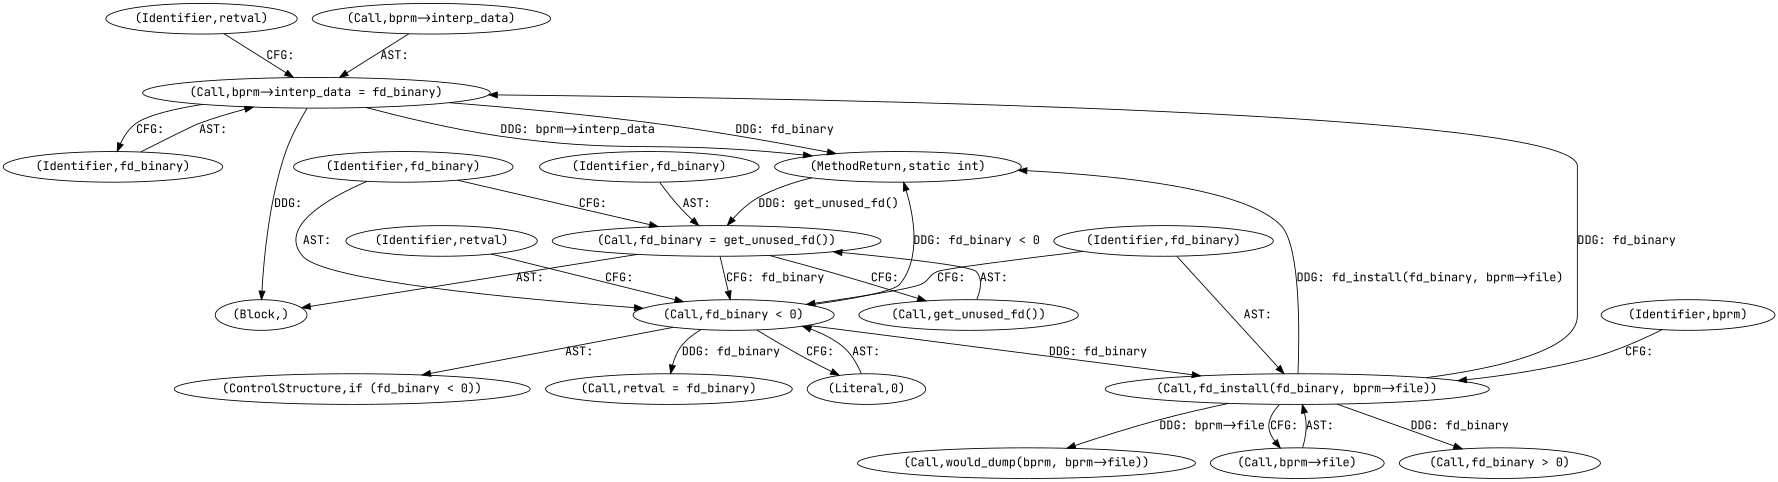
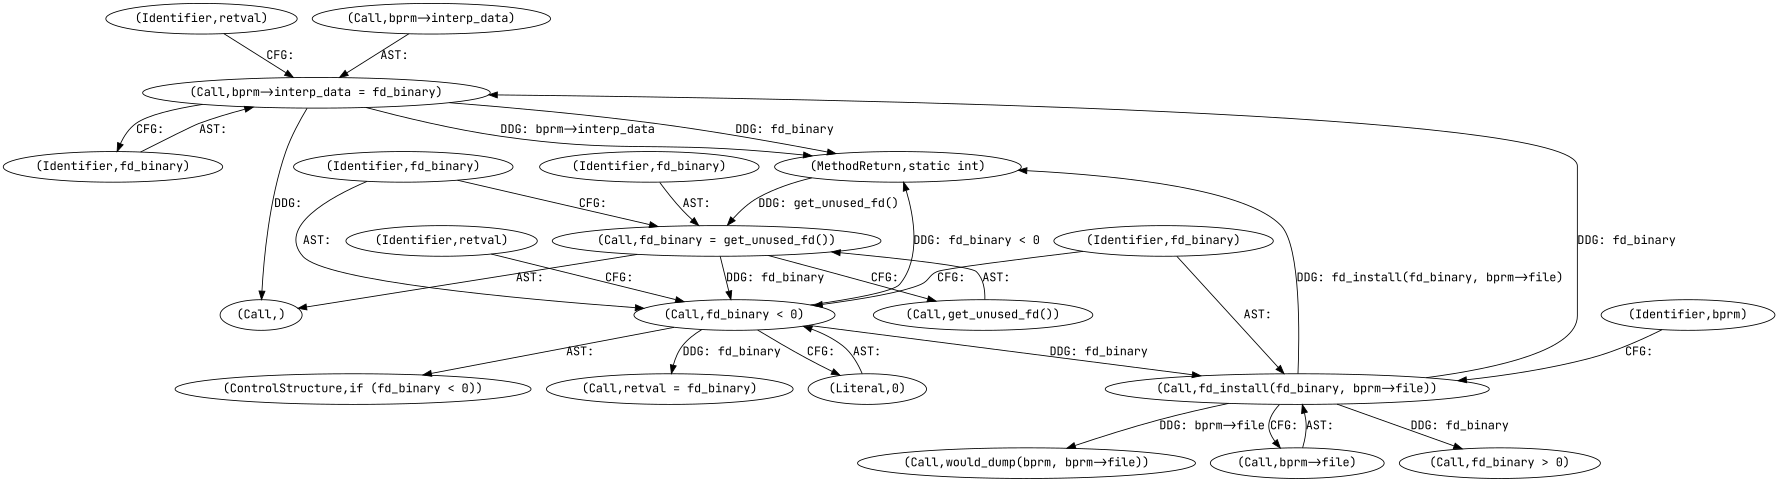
(775, 278) -> (775, 278)
(261, 315) -> (261, 315)
